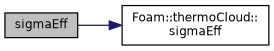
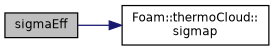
(195, 25) -> (195, 25)
